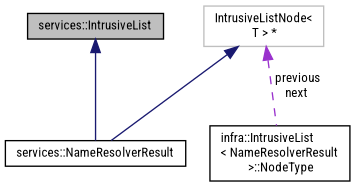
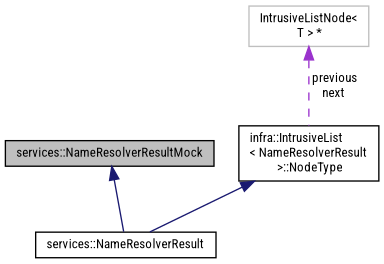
(96, 26) -> (110, 153)
(169, 98) -> (196, 209)
